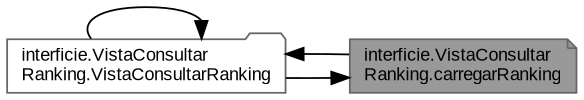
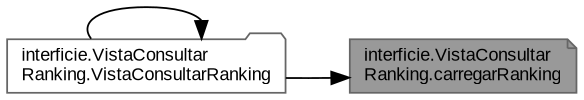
(326, 54) -> none
